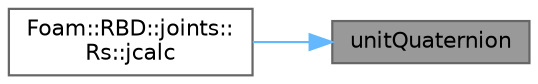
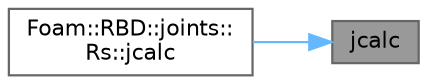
(431, 42) -> (375, 42)
